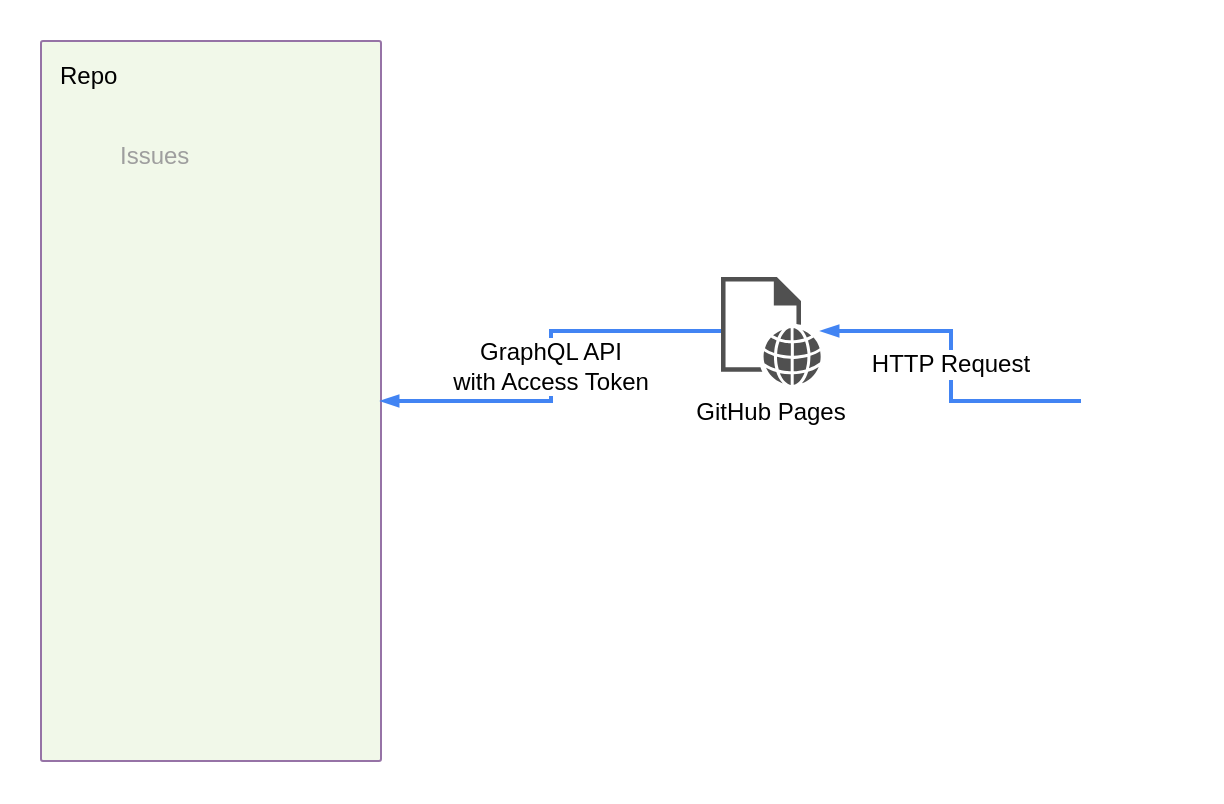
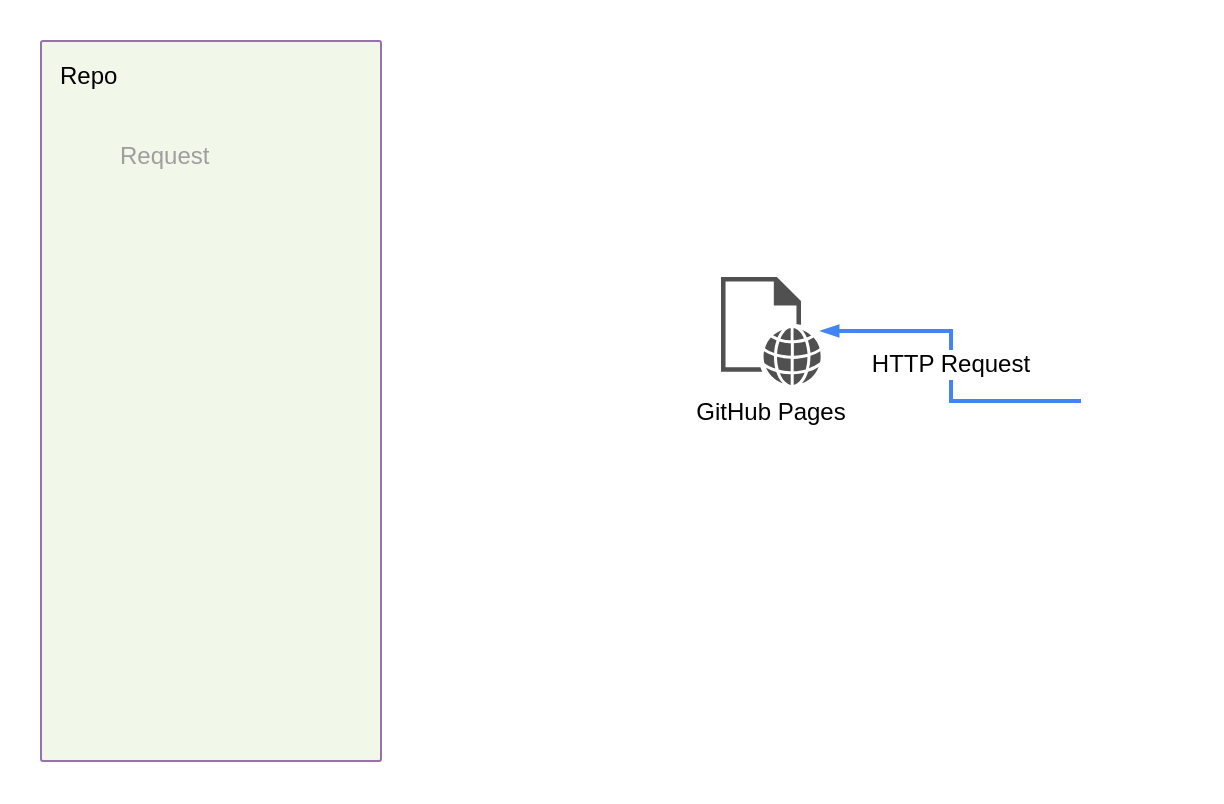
(161, 157) -> (168, 157)
(621, 331) -> none
